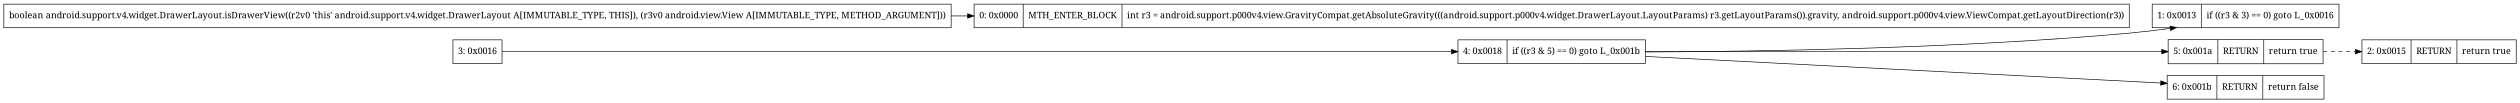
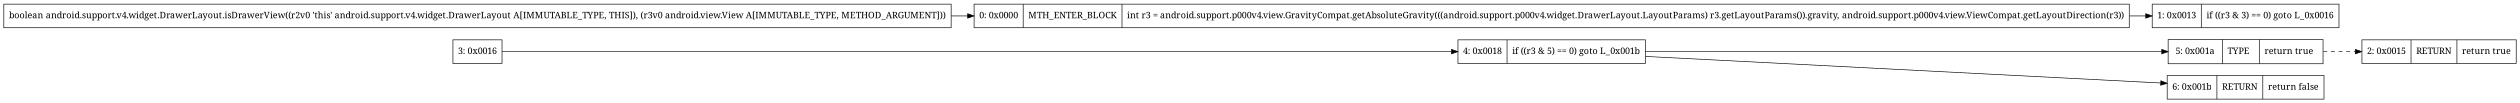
(1908, 47) -> (2138, 16)
(2241, 51) -> (2239, 51)
